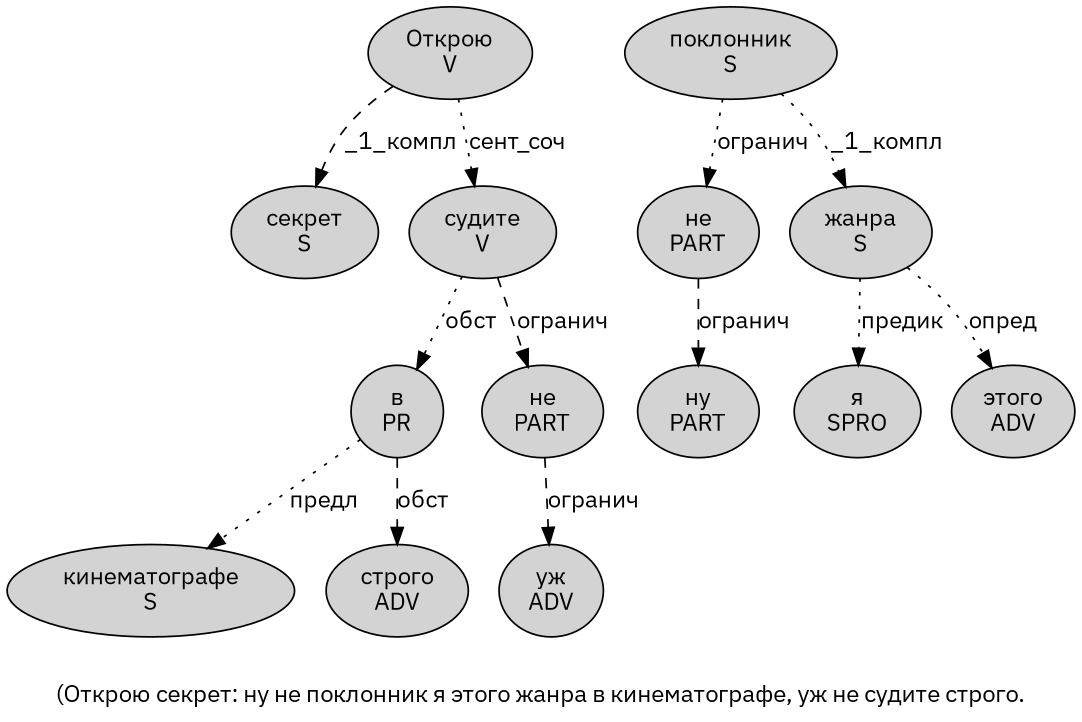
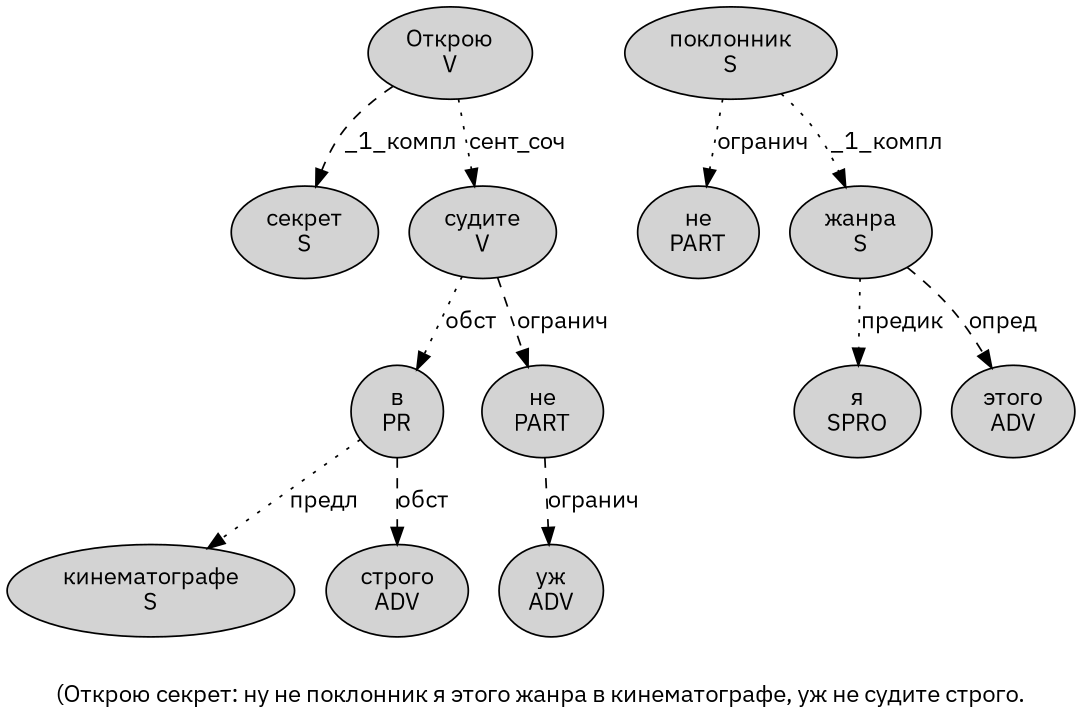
(949, 306) -> (949, 306)
(698, 411) -> none
